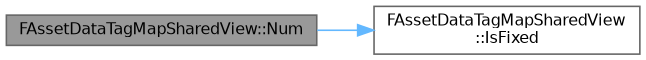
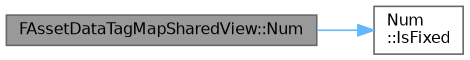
(507, 30) -> (419, 30)
